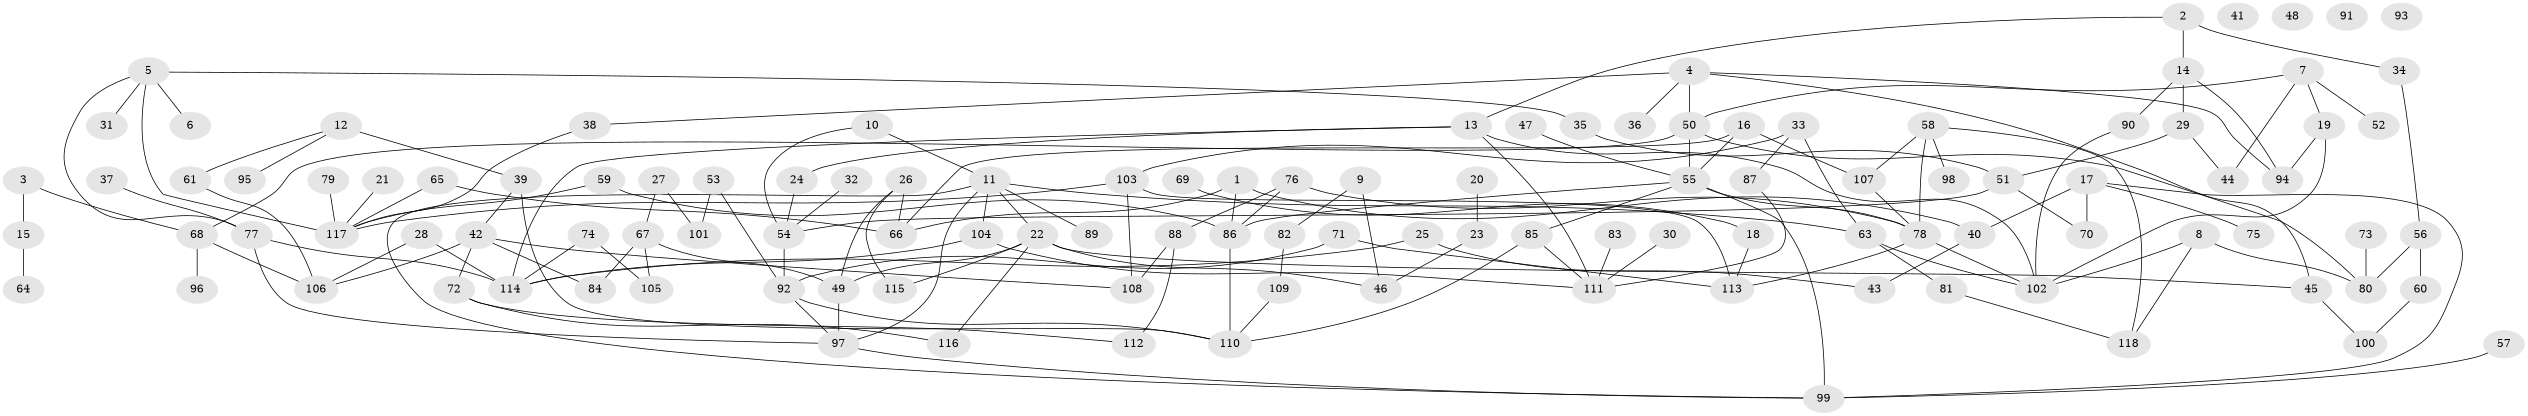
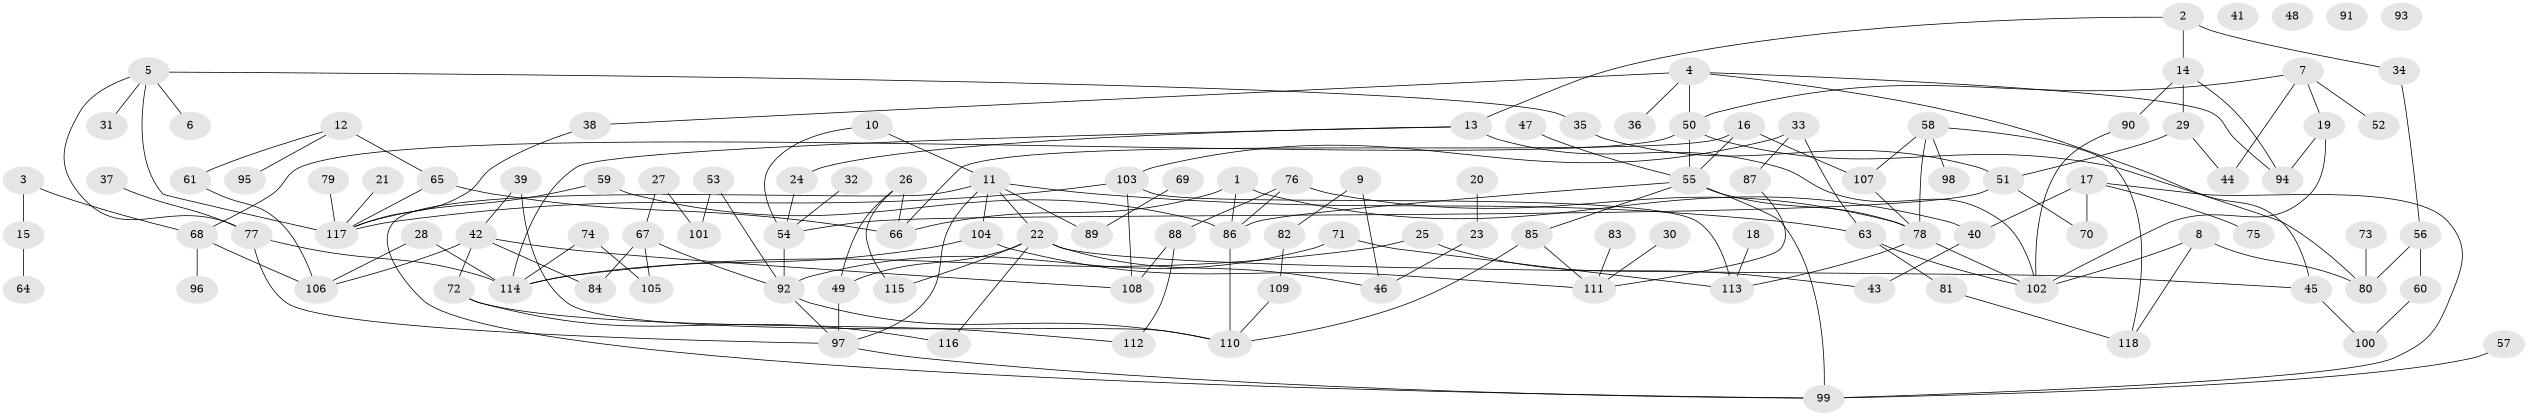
(435, 154) -> (394, 156)
(1541, 198) -> none
(1467, 210) -> (1147, 202)
(741, 262) -> (720, 268)
